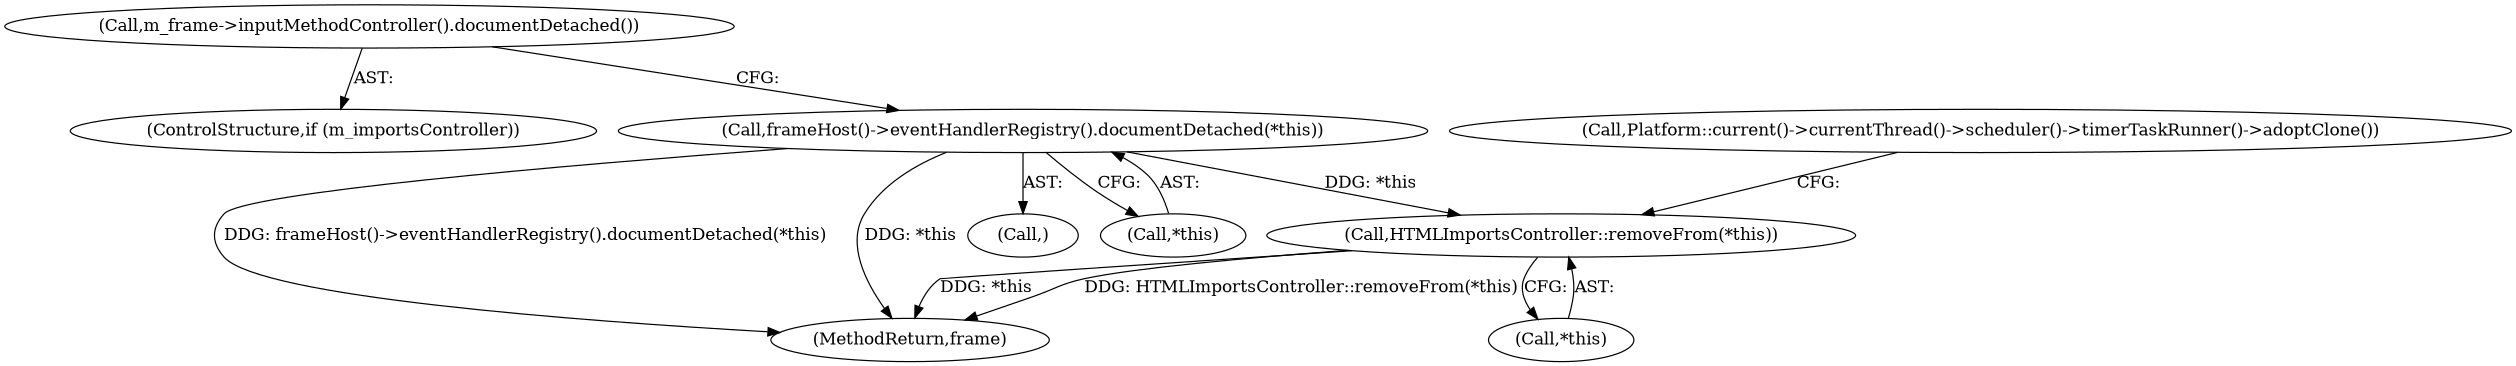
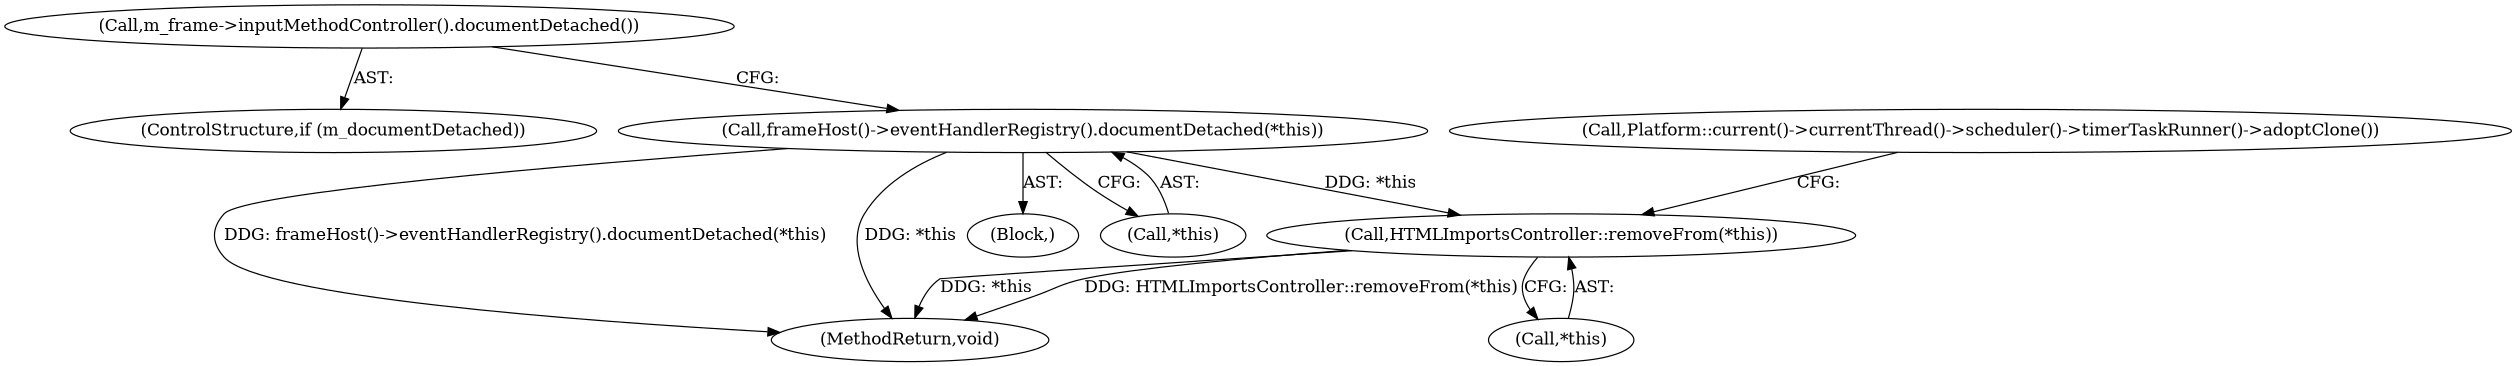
(333, 131) -> (333, 131)
(1023, 235) -> (1023, 235)
(910, 340) -> (910, 340)
